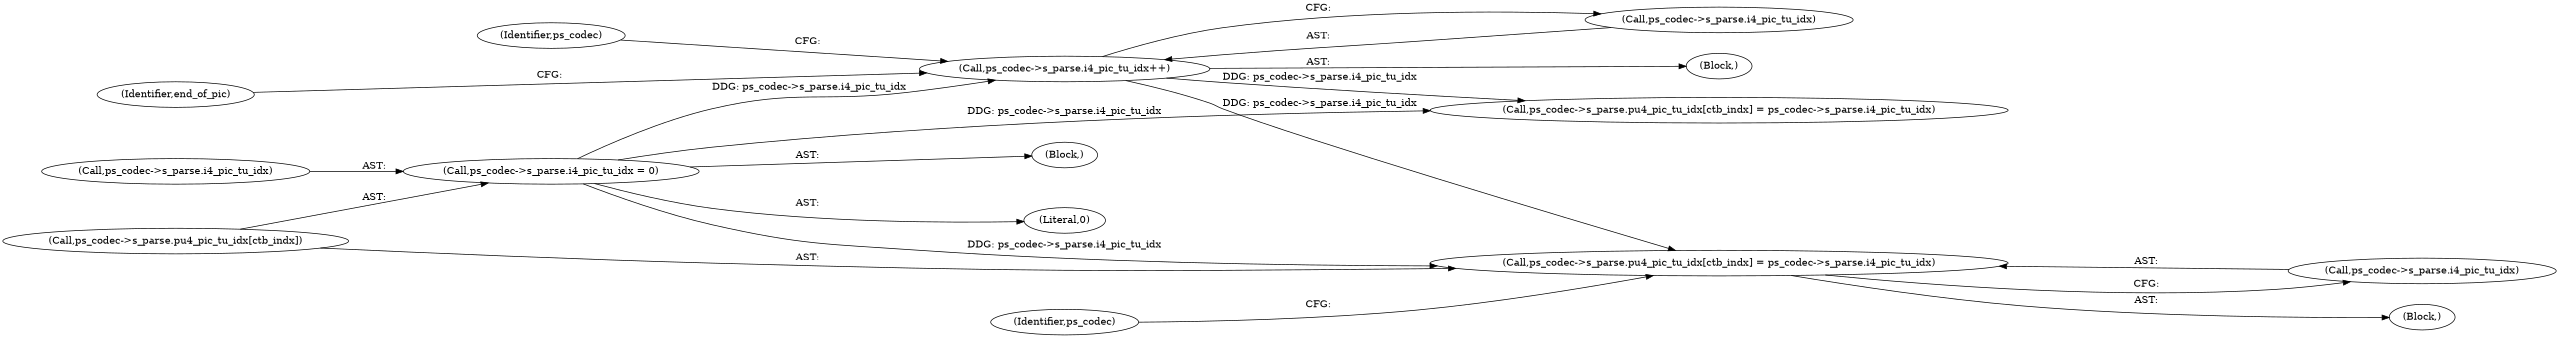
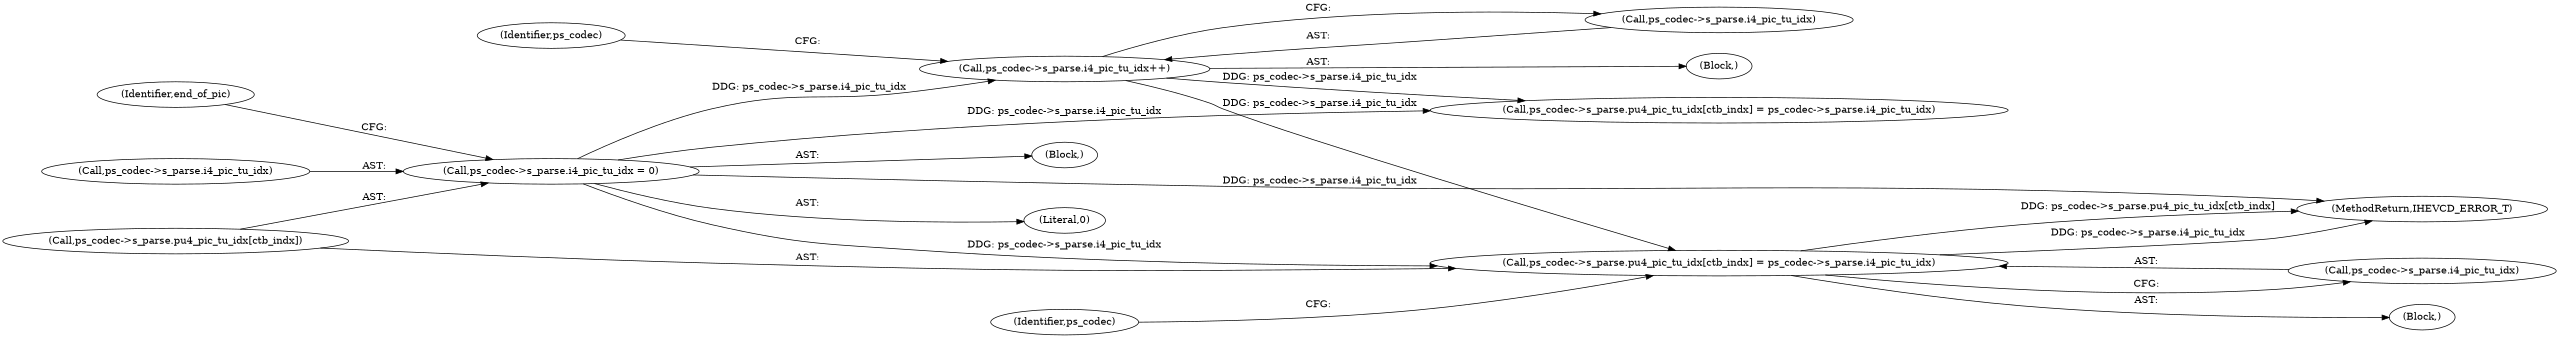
(586, 83) -> (356, 131)
none -> (2422, 209)
